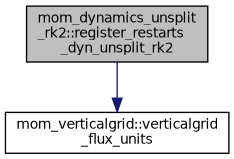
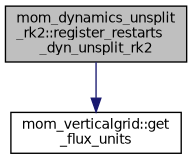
(117, 133) -> (96, 133)
